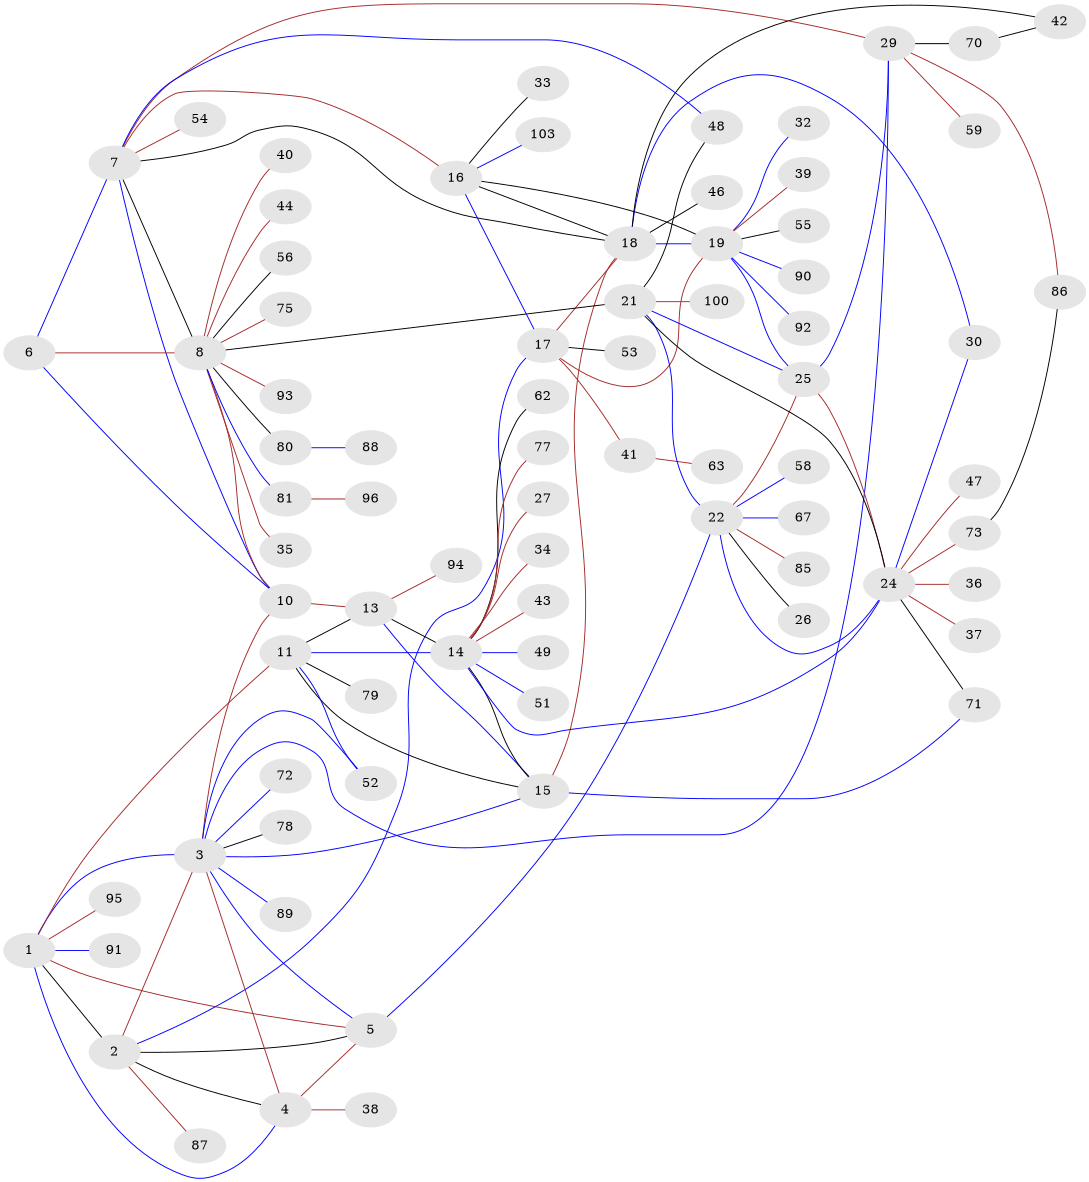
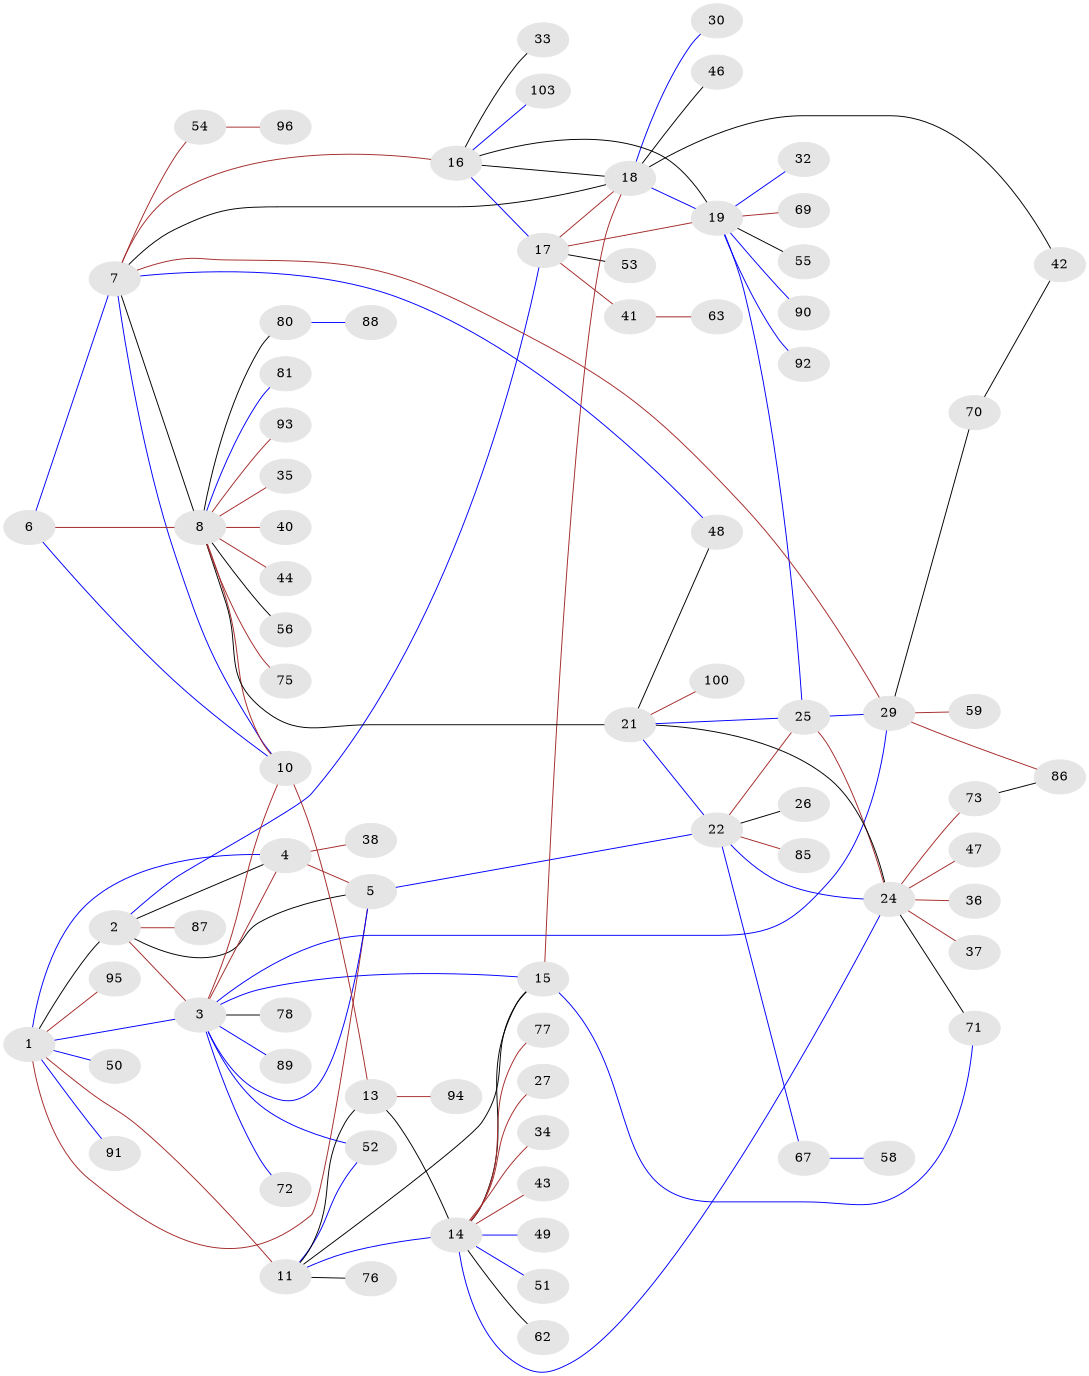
(804, 175) -> (804, 211)
(932, 463) -> none
(761, 492) -> (847, 1158)
(328, 499) -> (243, 127)
(371, 696) -> (371, 1279)
(455, 702) -> none
none -> (115, 1066)
